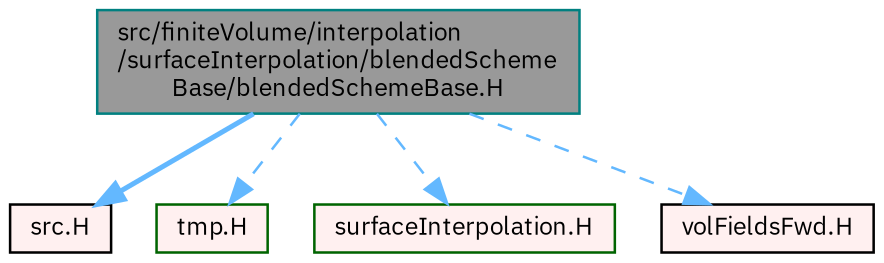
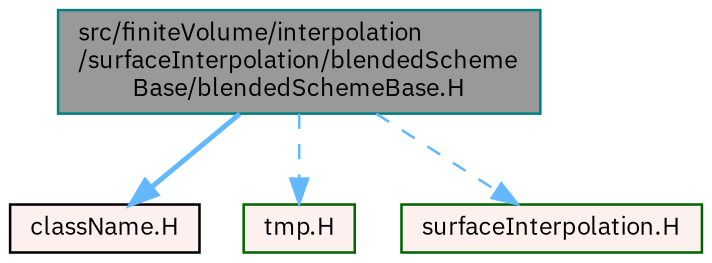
(61, 229) -> (105, 229)
(768, 229) -> none
